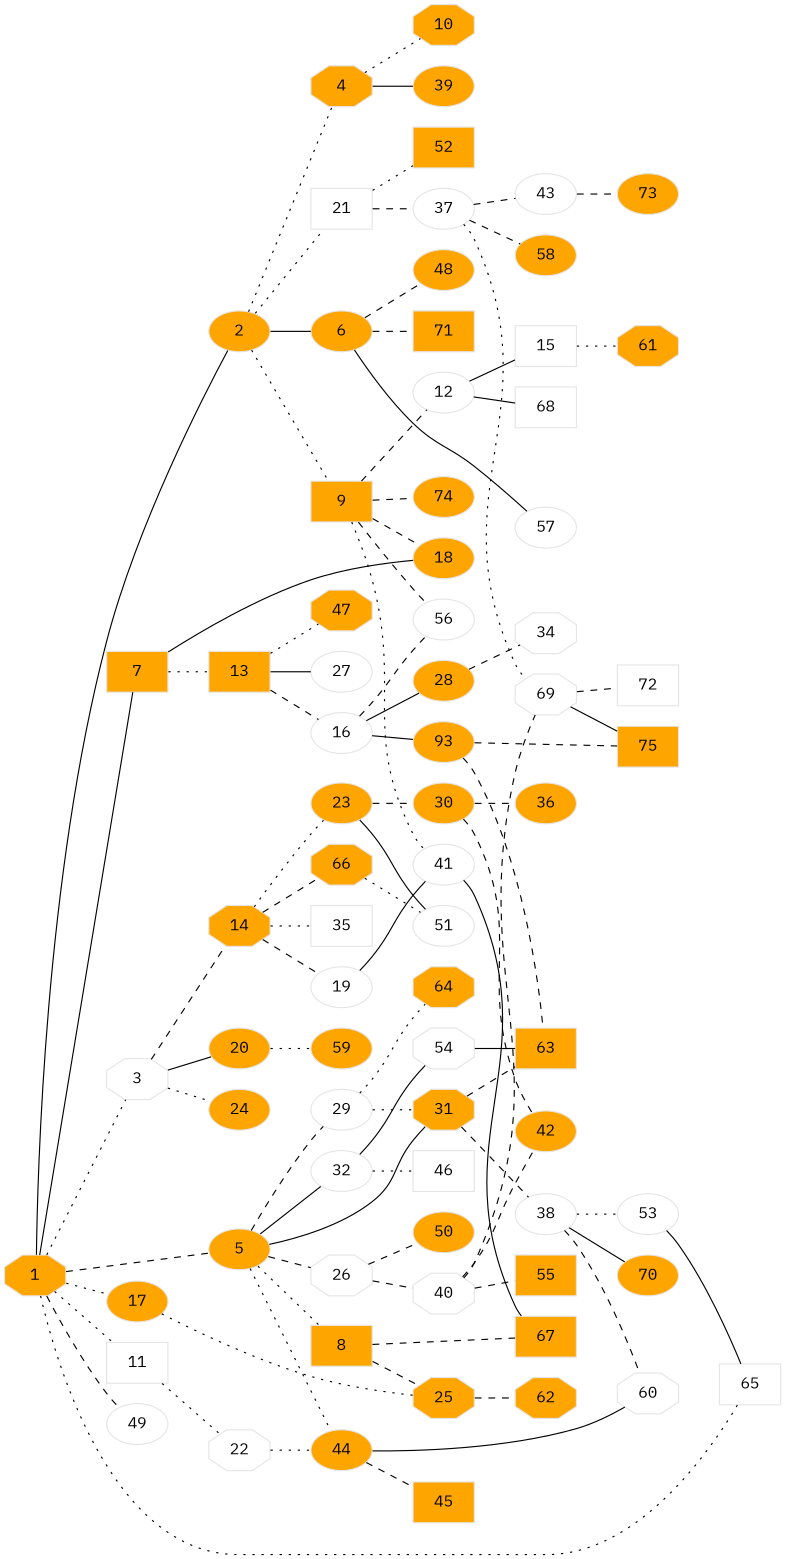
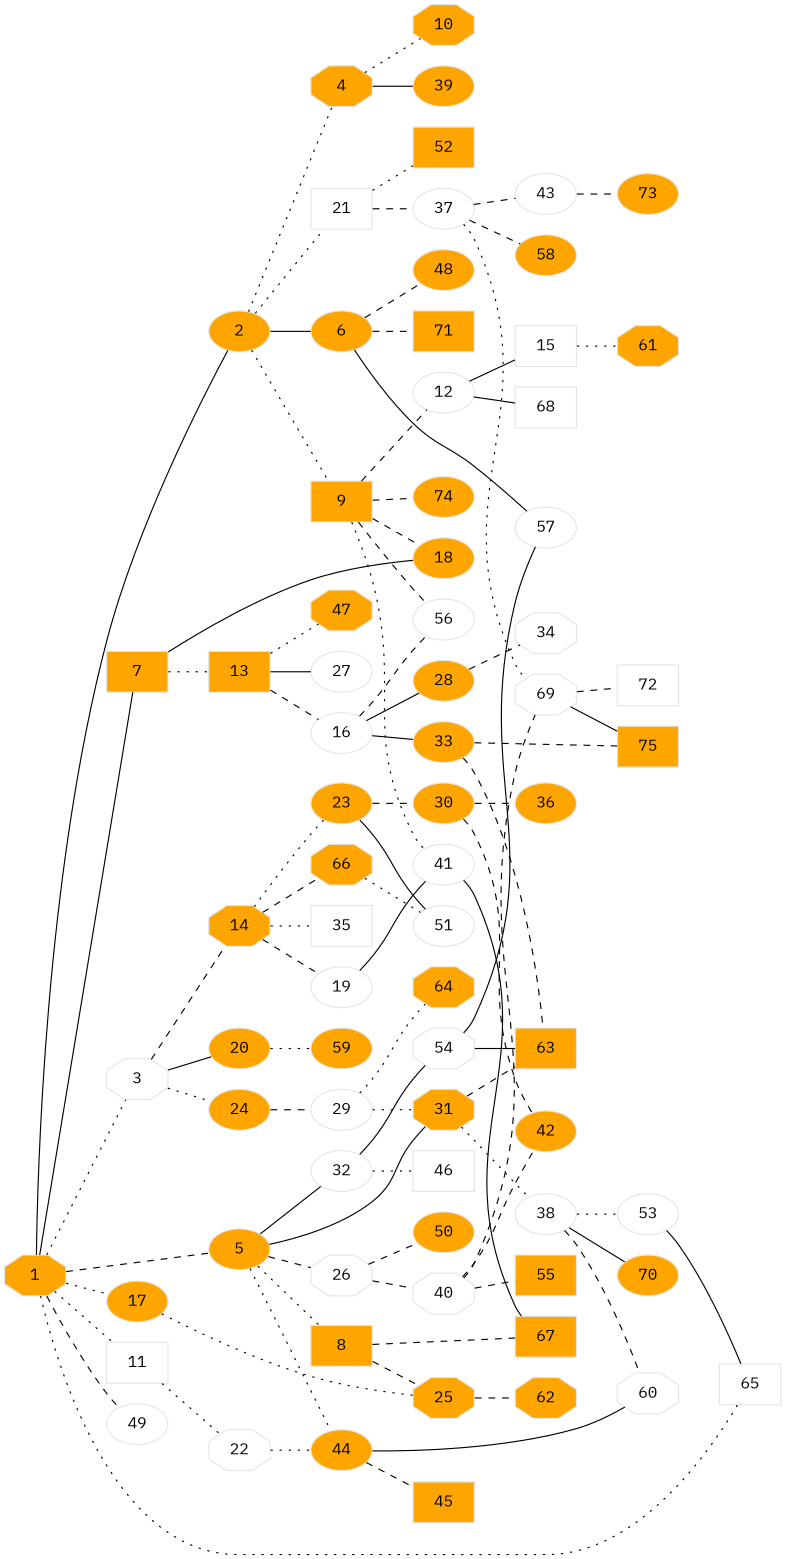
(444, 742) -> (444, 742)
none -> (505, 779)
(497, 1164) -> (497, 1164)
(285, 1177) -> (291, 1110)
